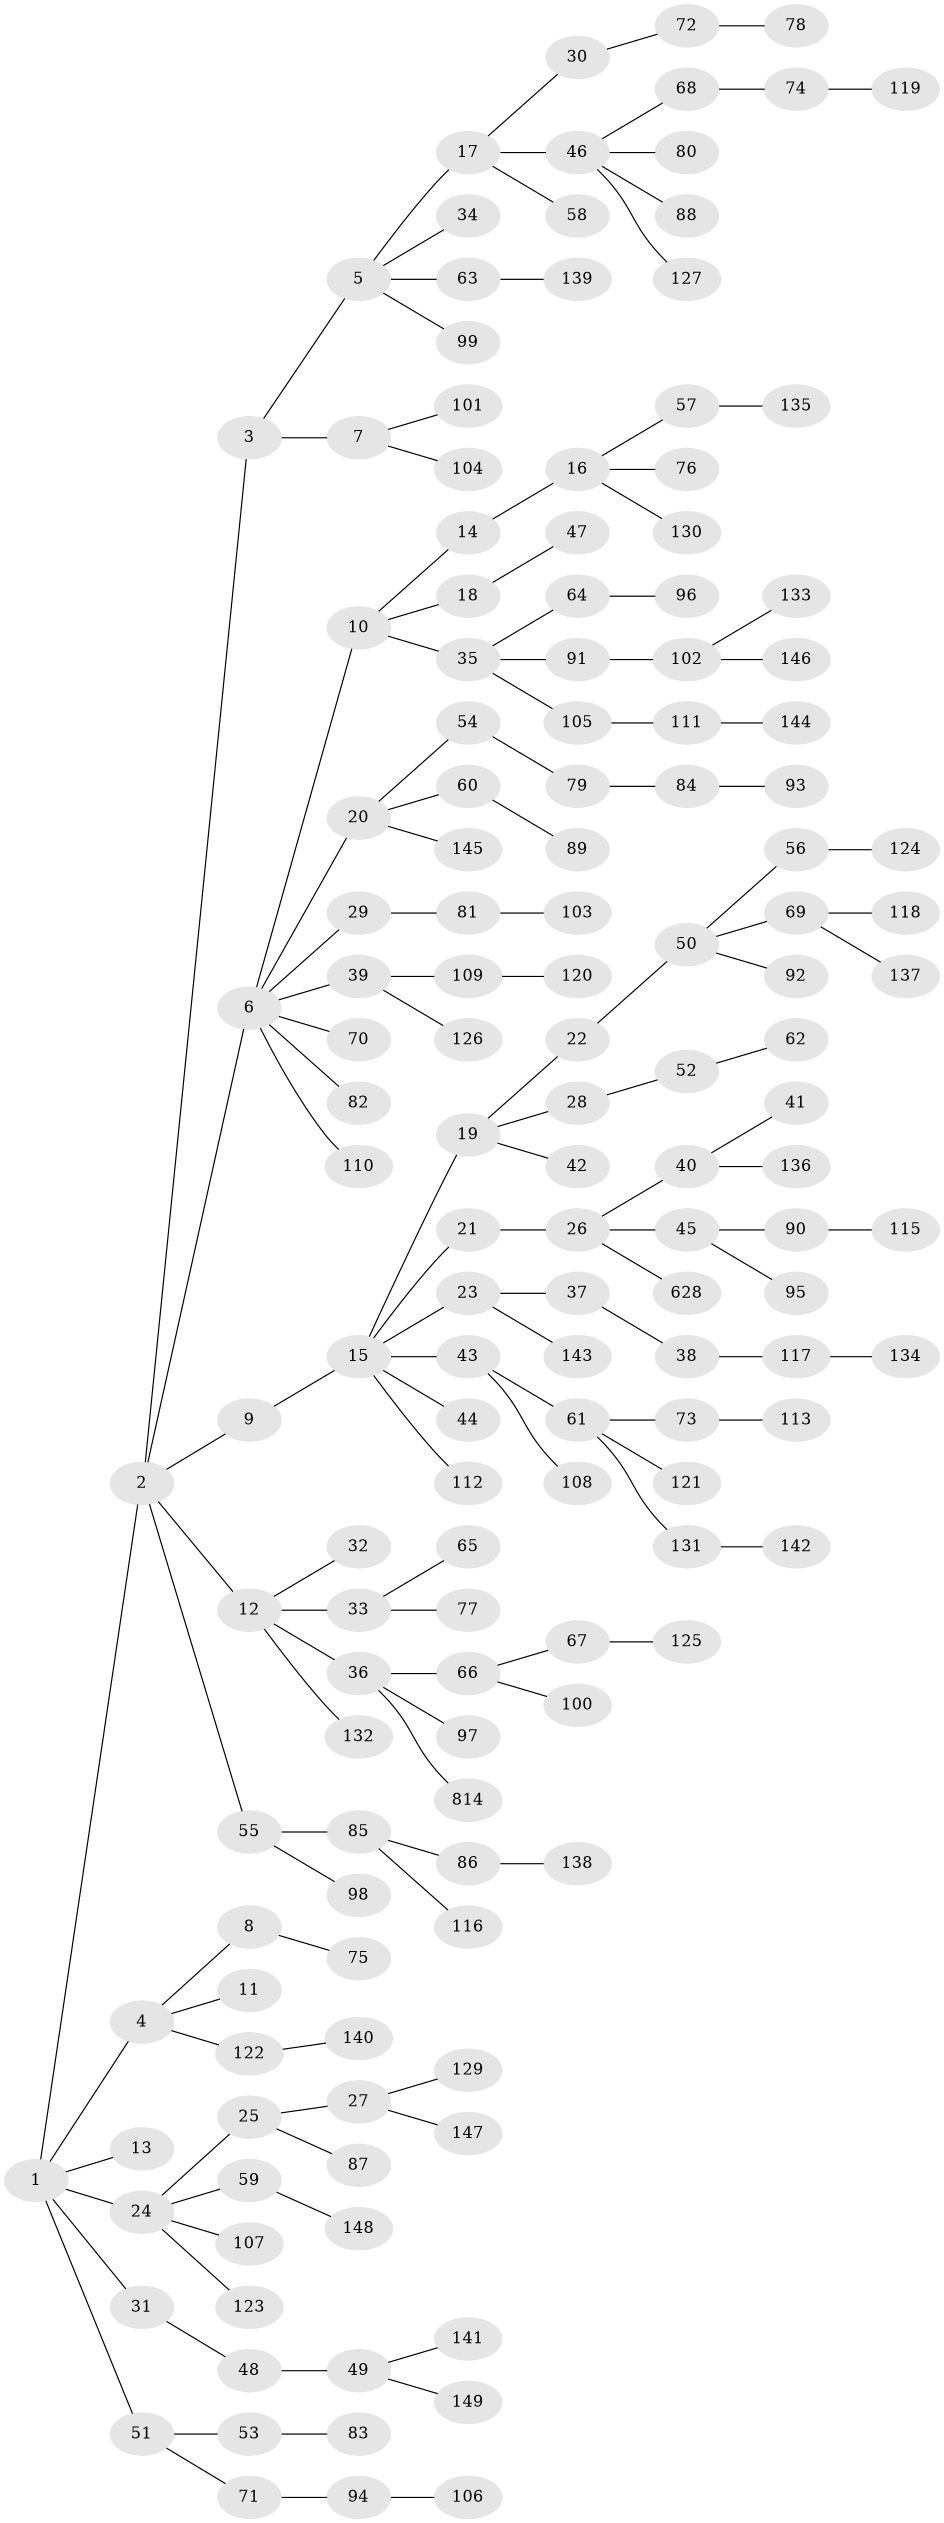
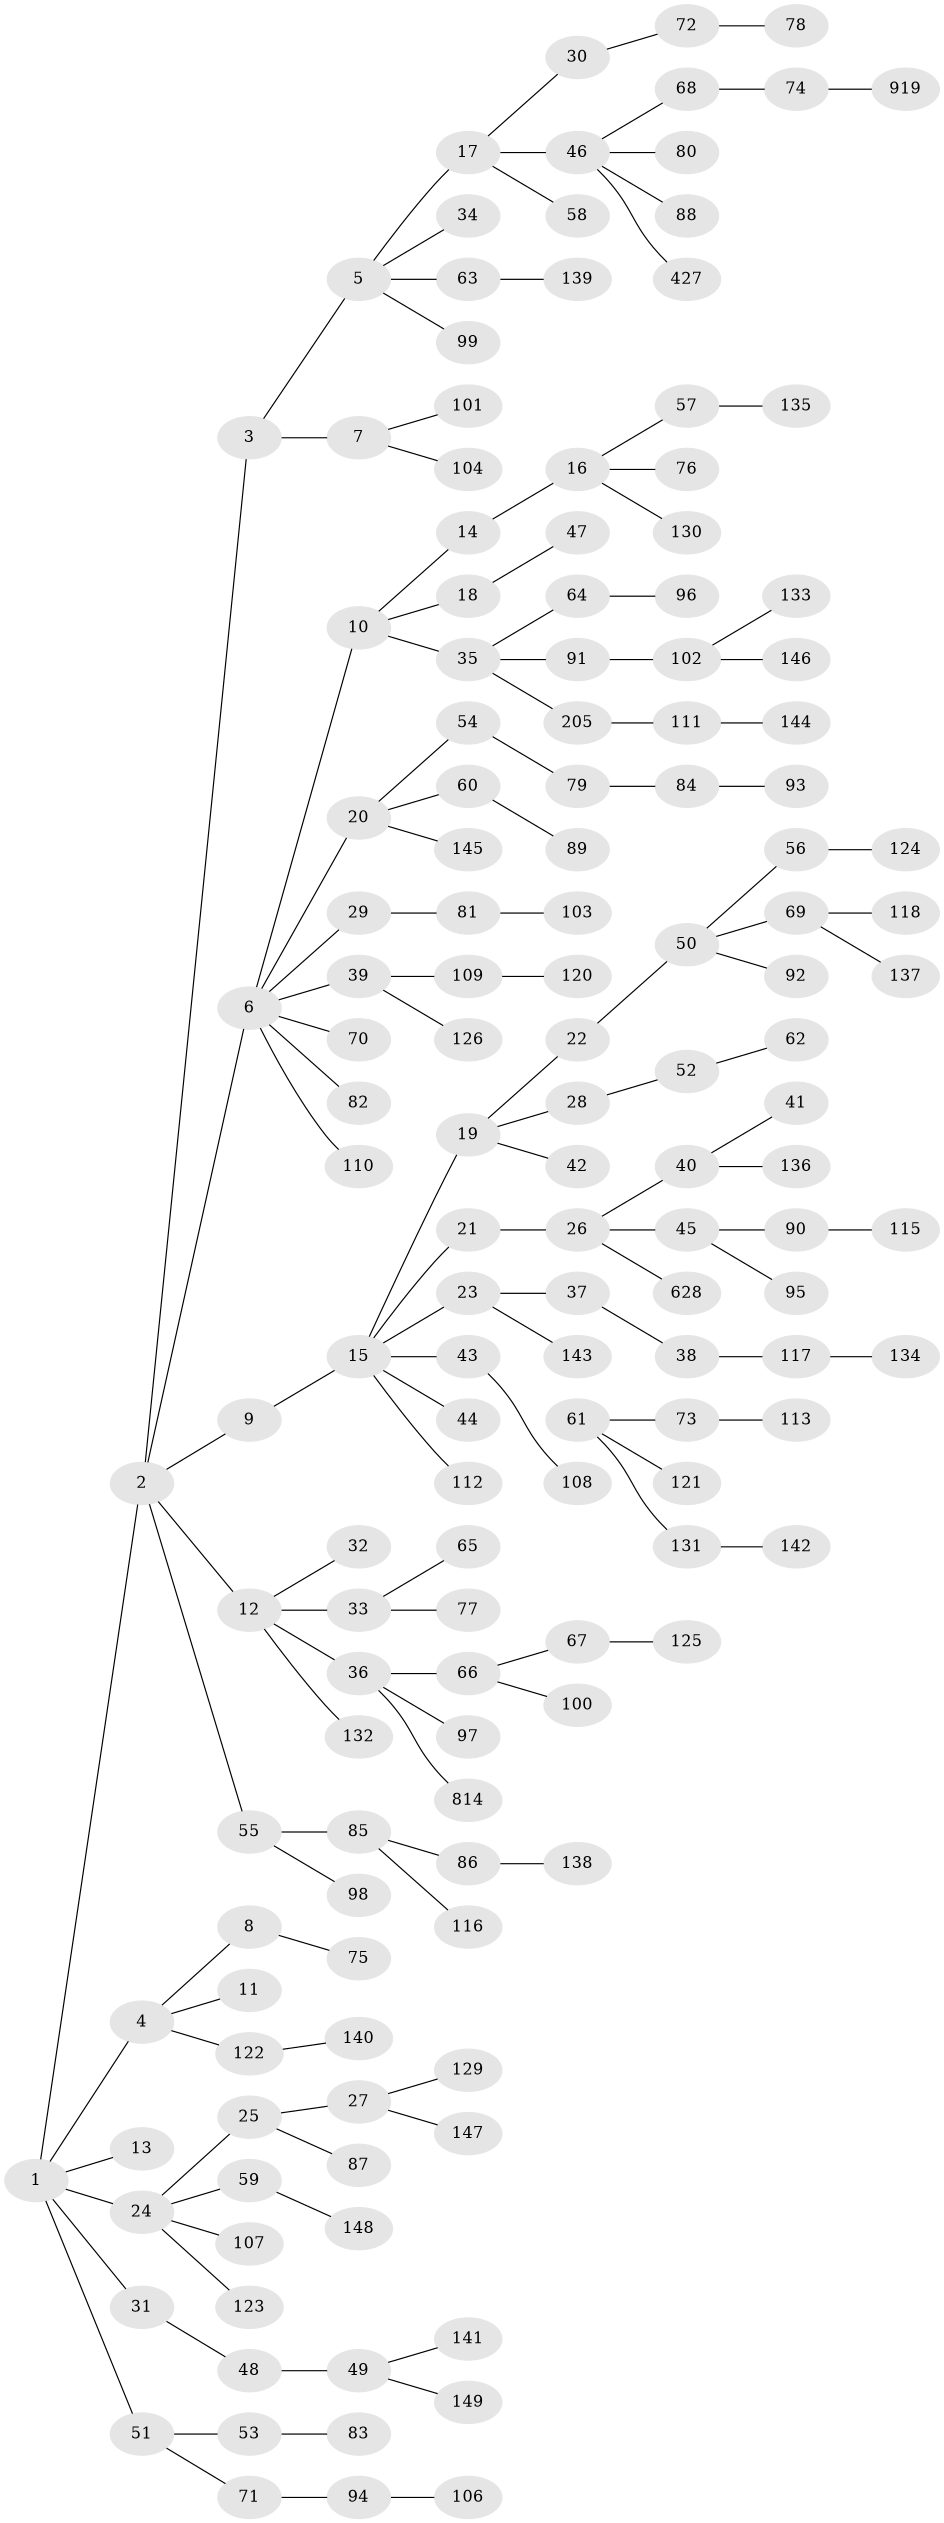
(906, 89) -> (906, 89)
(687, 279) -> (687, 279)
(578, 723) -> (578, 723)
(523, 1388) -> none
